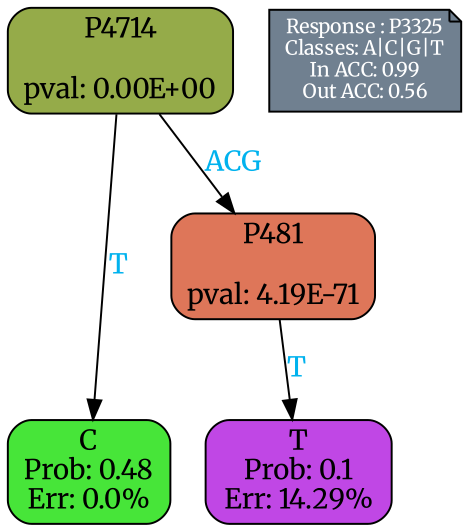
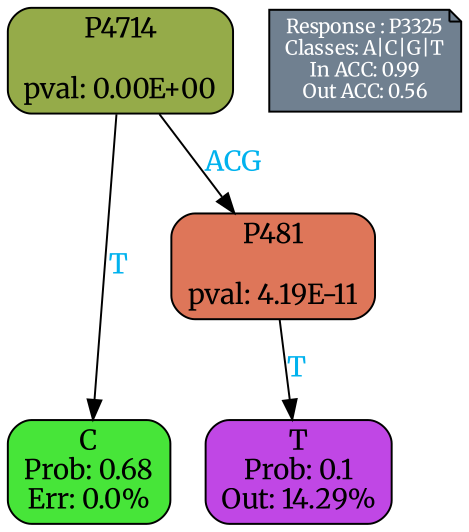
(273, 266) -> (273, 266)
(89, 472) -> (89, 472)
(299, 472) -> (299, 472)
